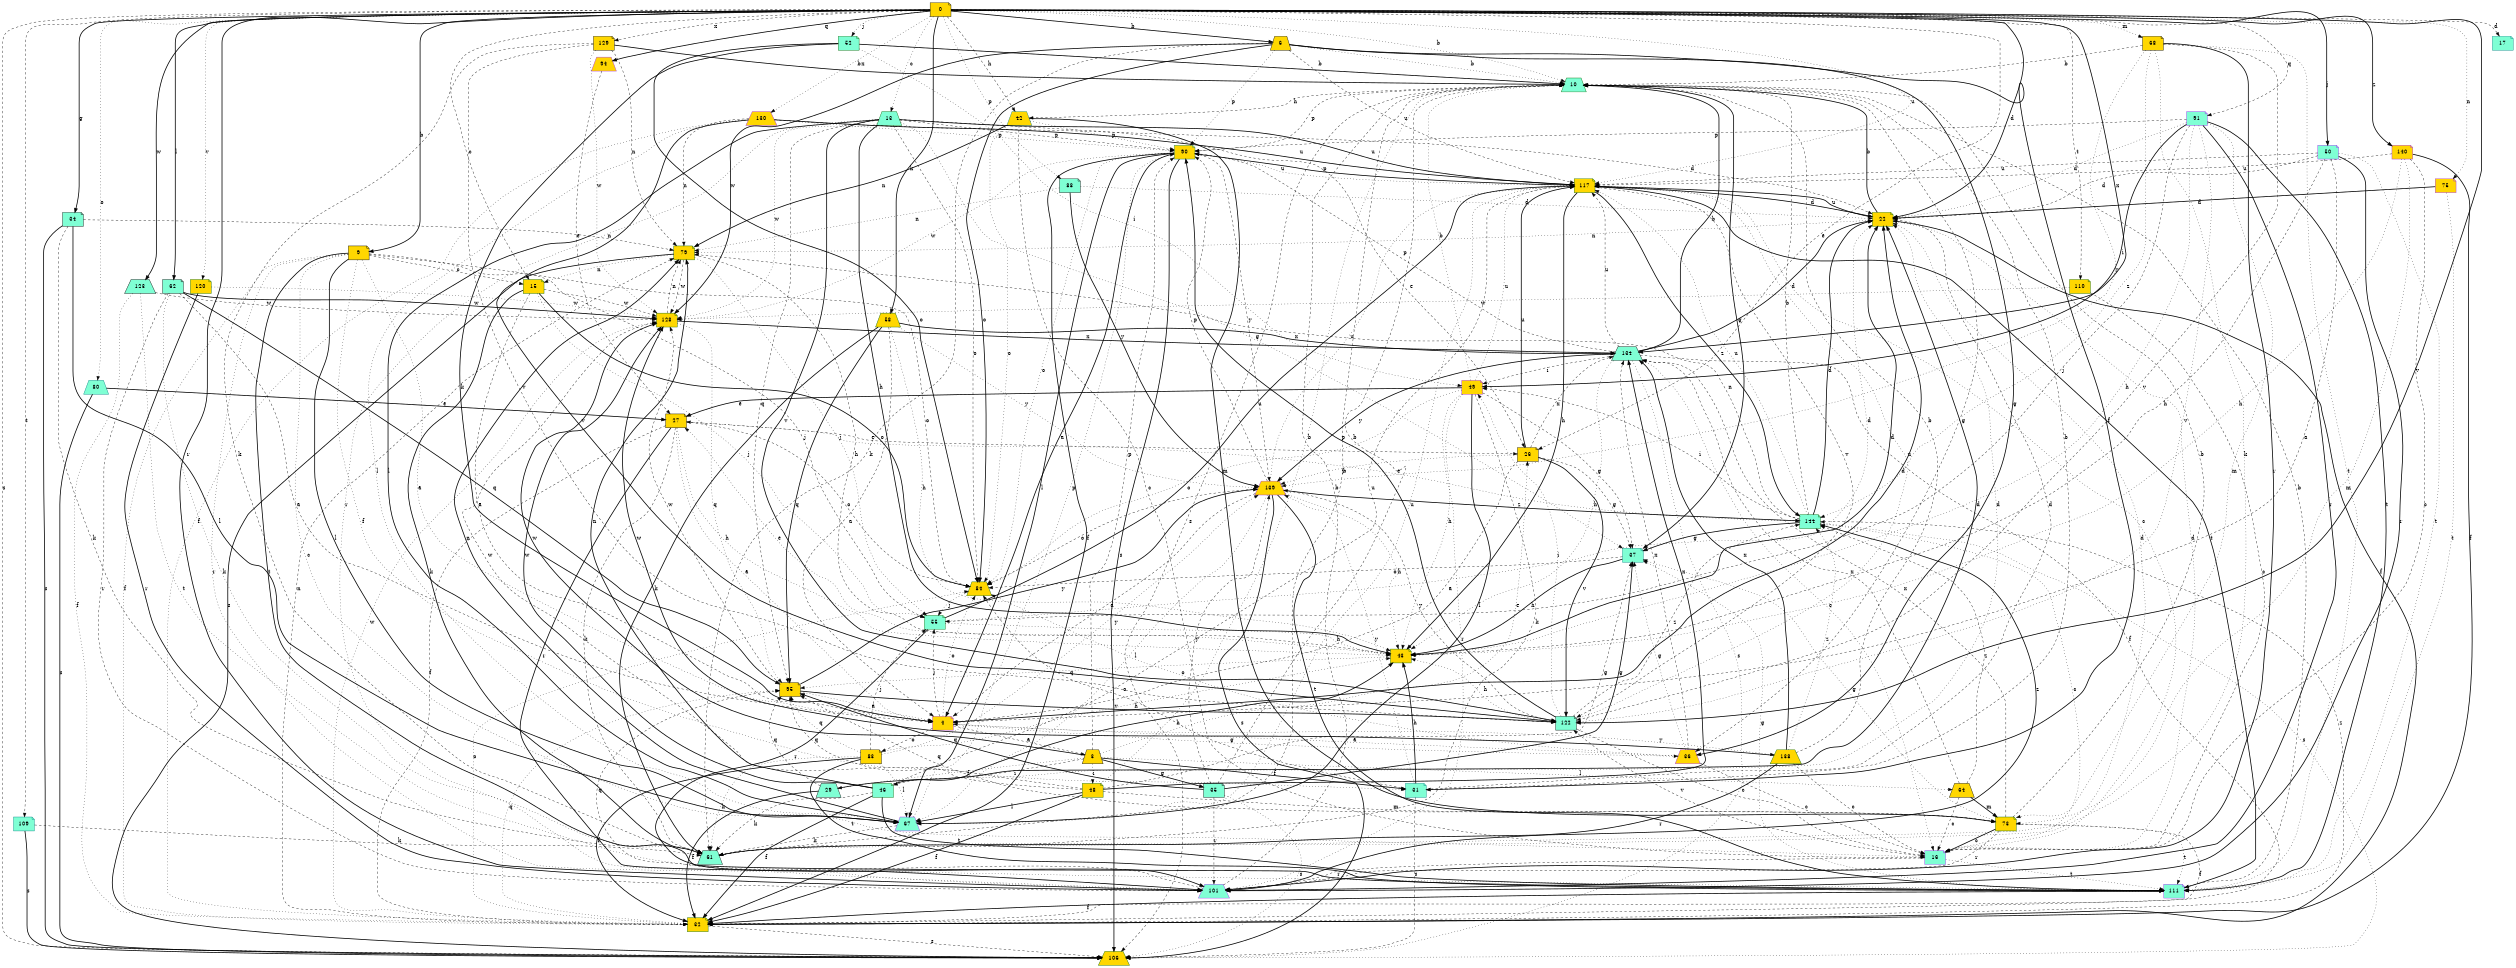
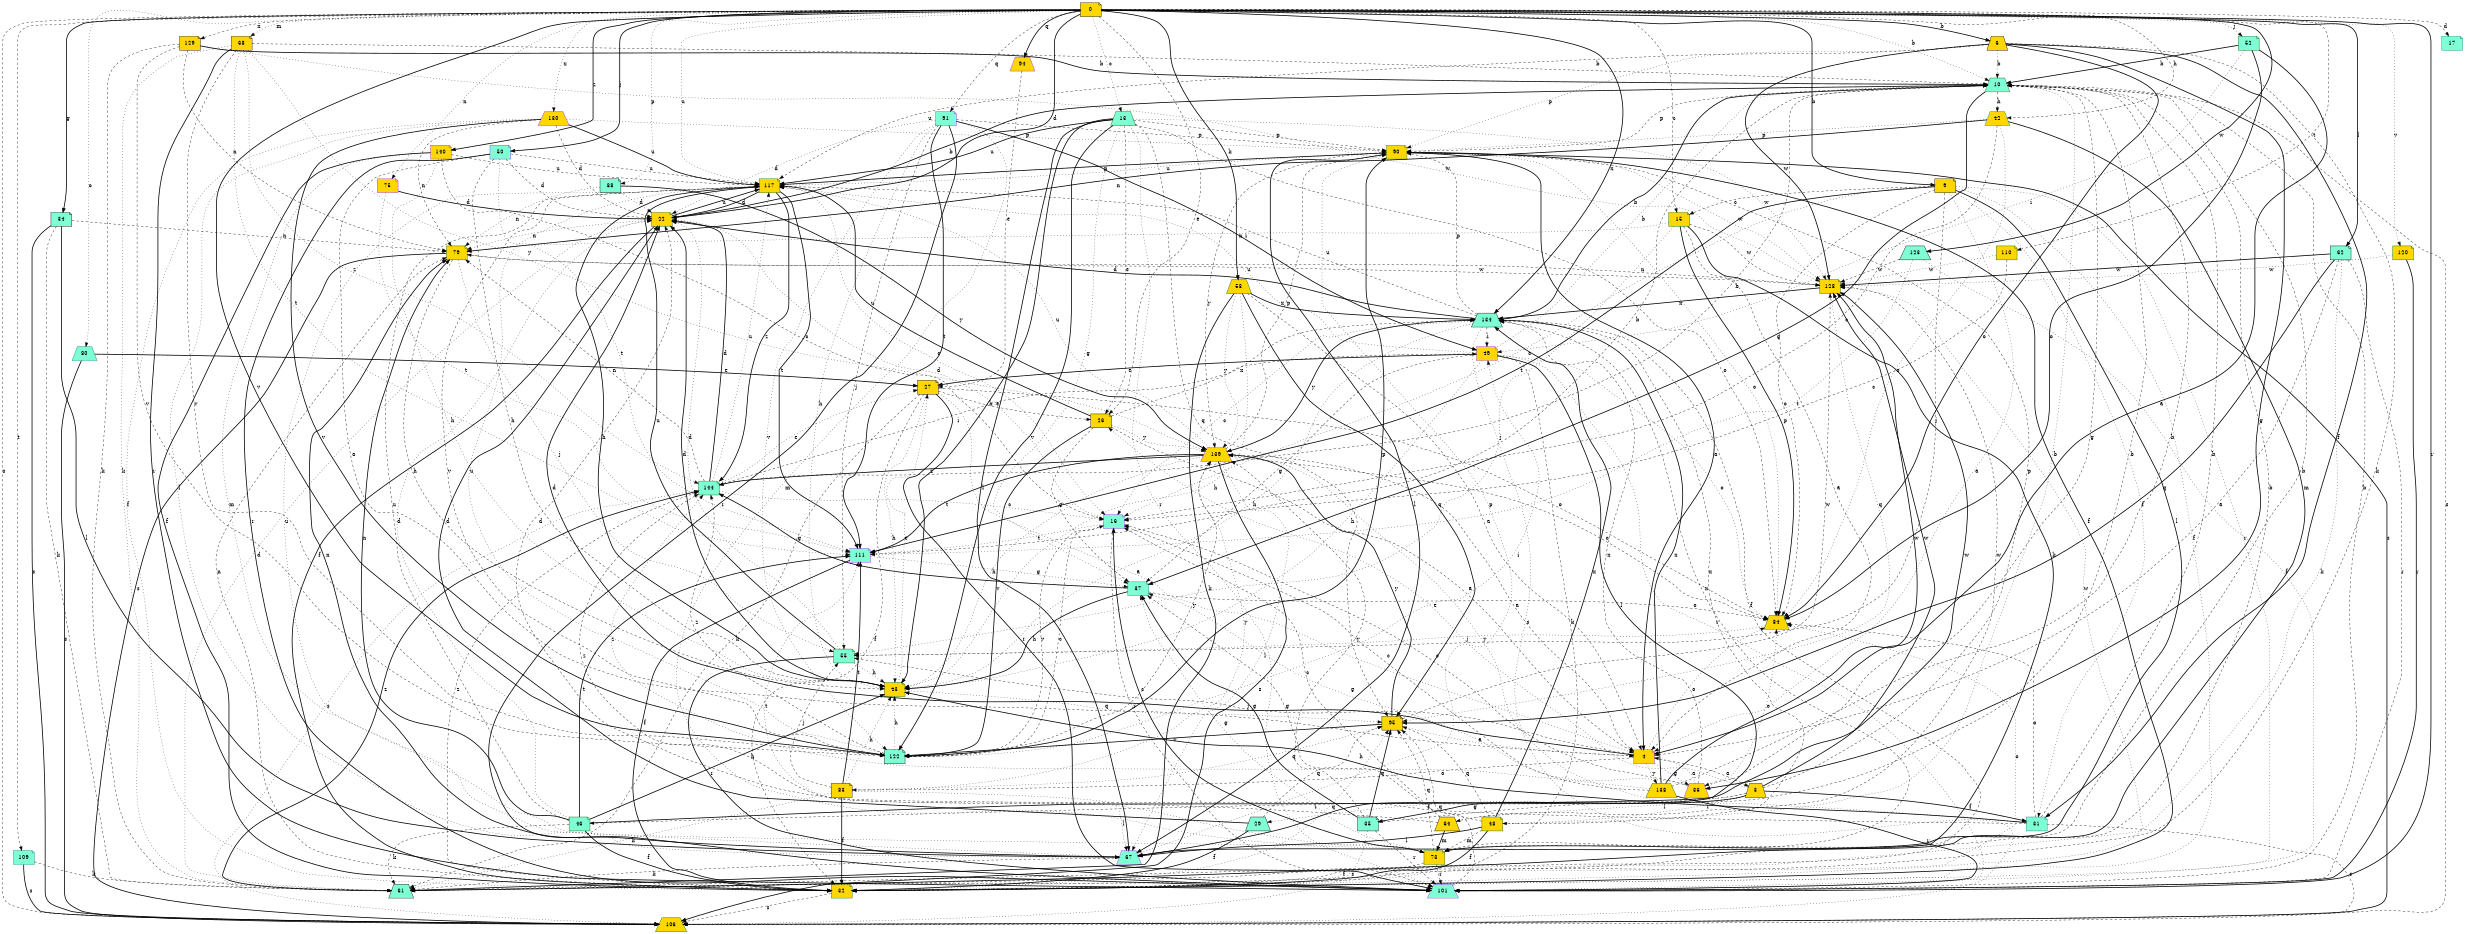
(610, 264) -> (1100, 235)
(462, 387) -> (2162, 404)
(882, 438) -> (1786, 421)
(1722, 531) -> (916, 574)
